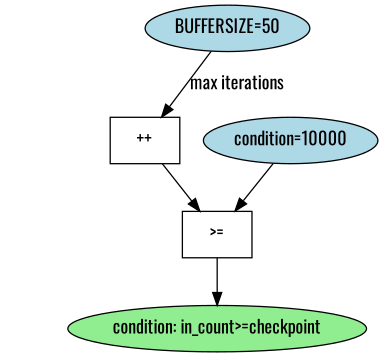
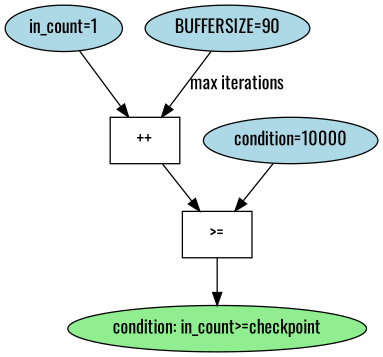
none -> (64, 28)
(227, 28) -> (227, 28)
